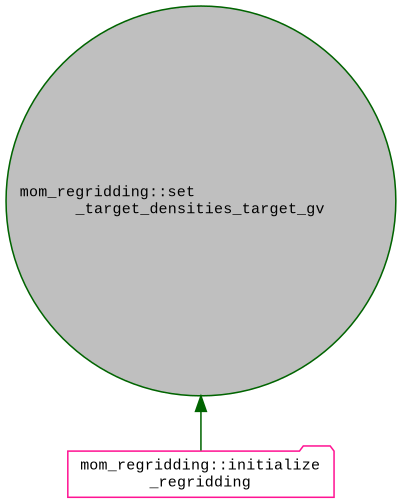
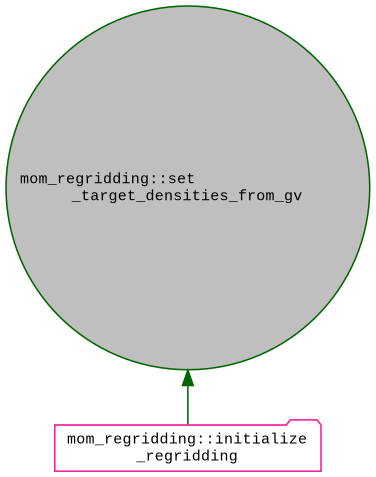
(201, 201) -> (188, 188)
